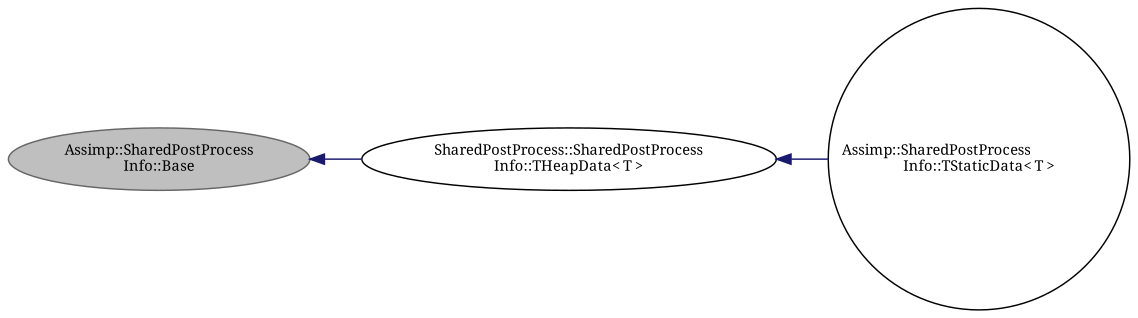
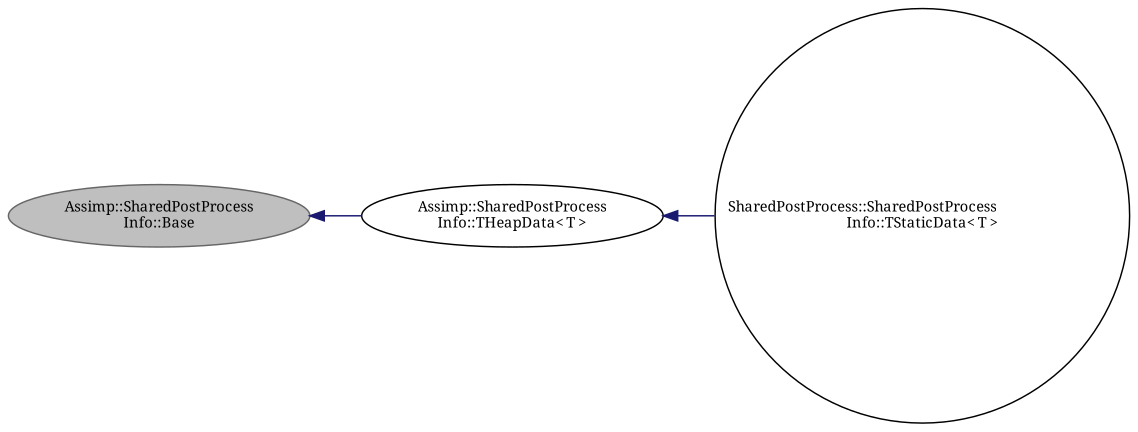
(569, 159) -> (512, 216)
(979, 159) -> (922, 216)
